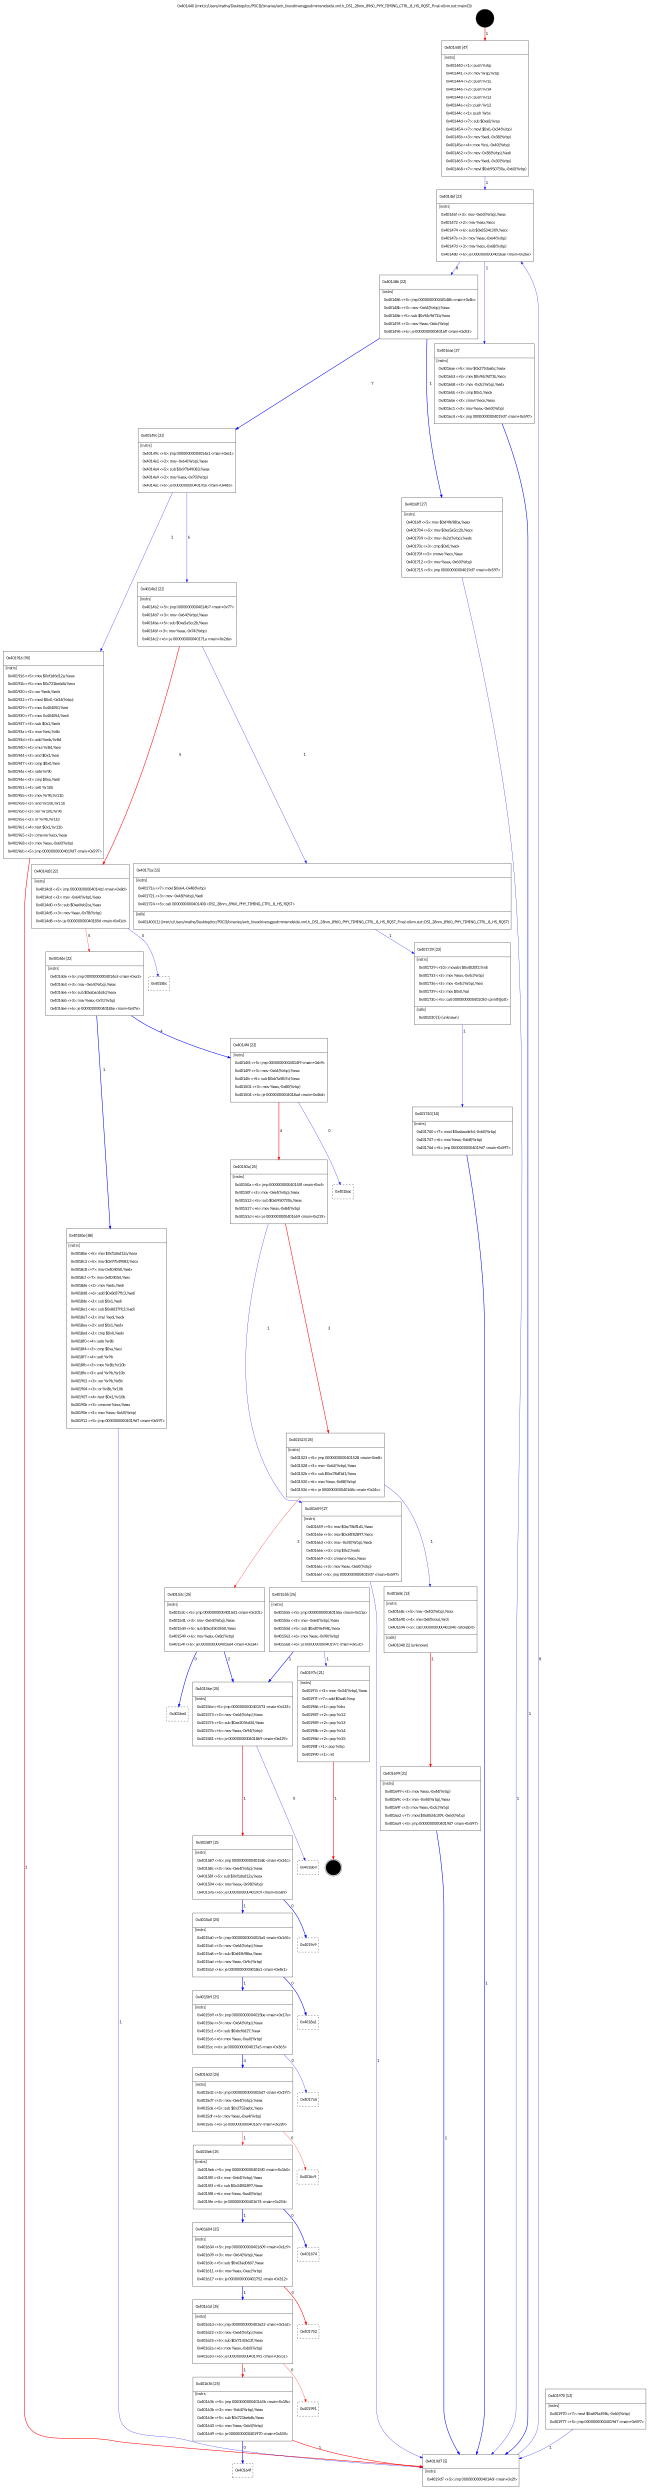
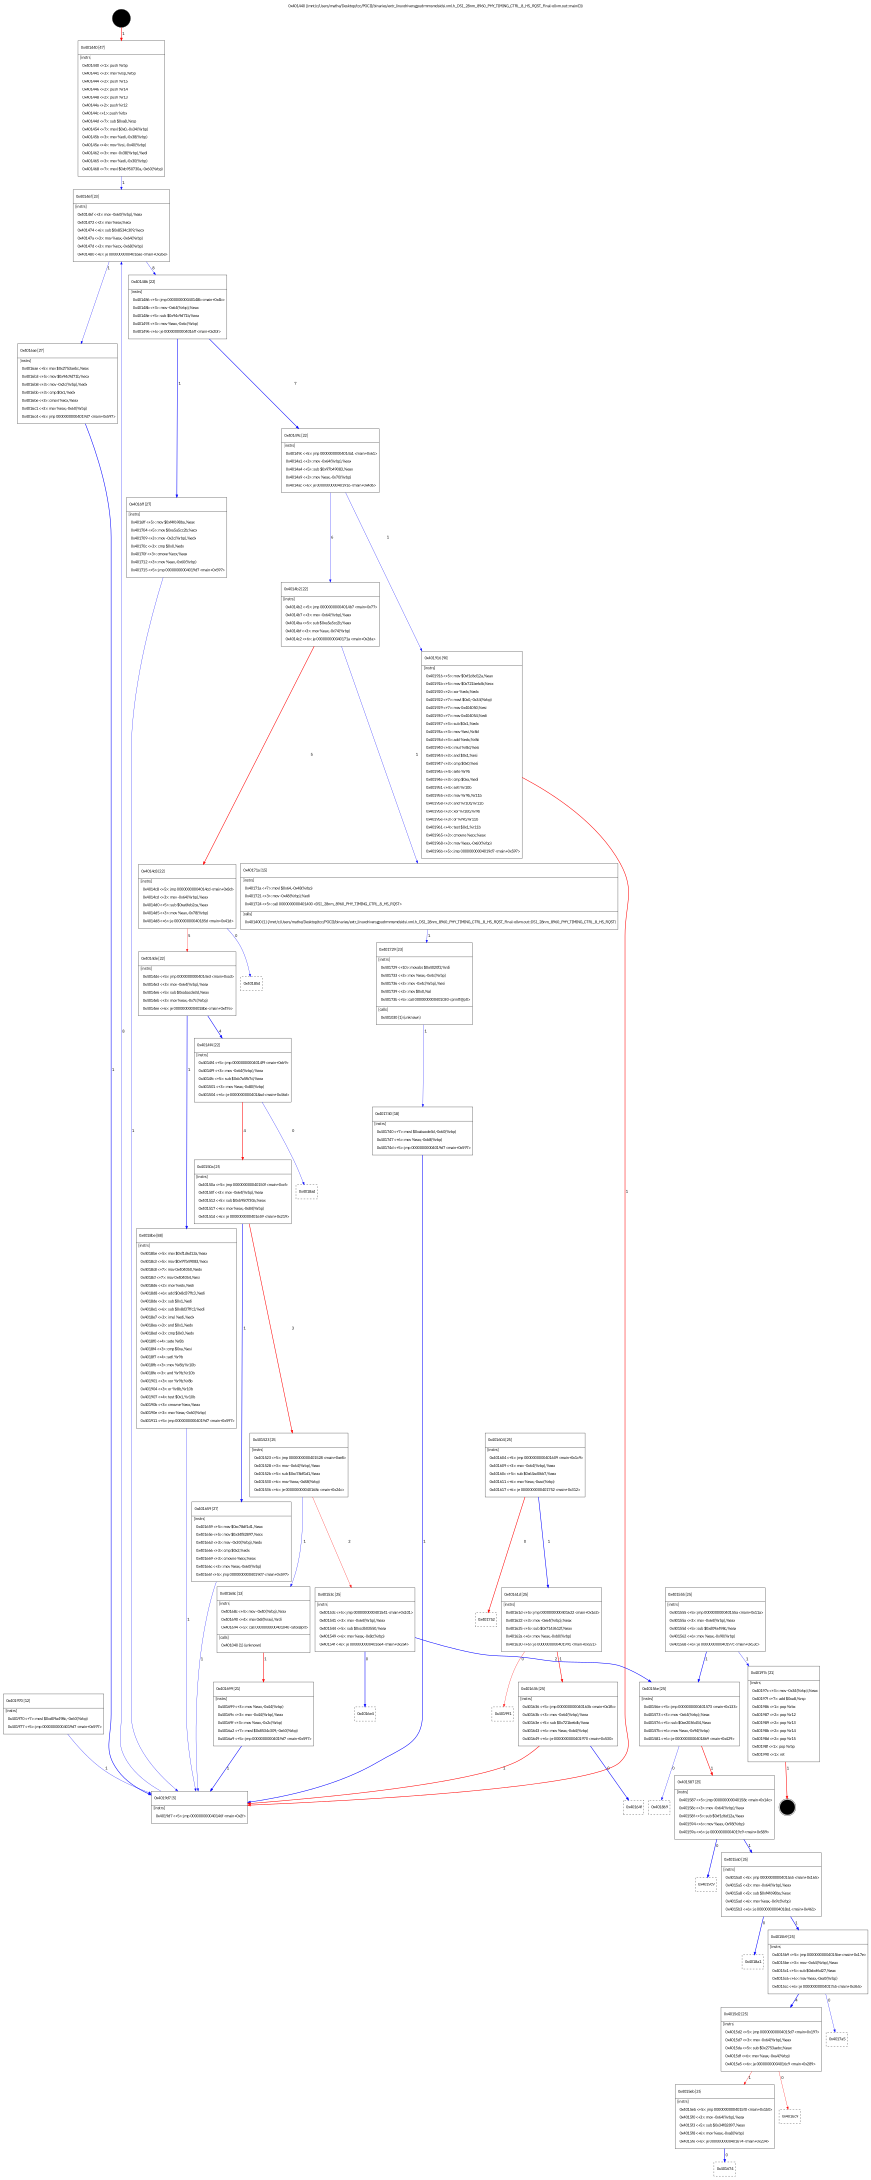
(246, 1372) -> (242, 1362)
(243, 2214) -> none
